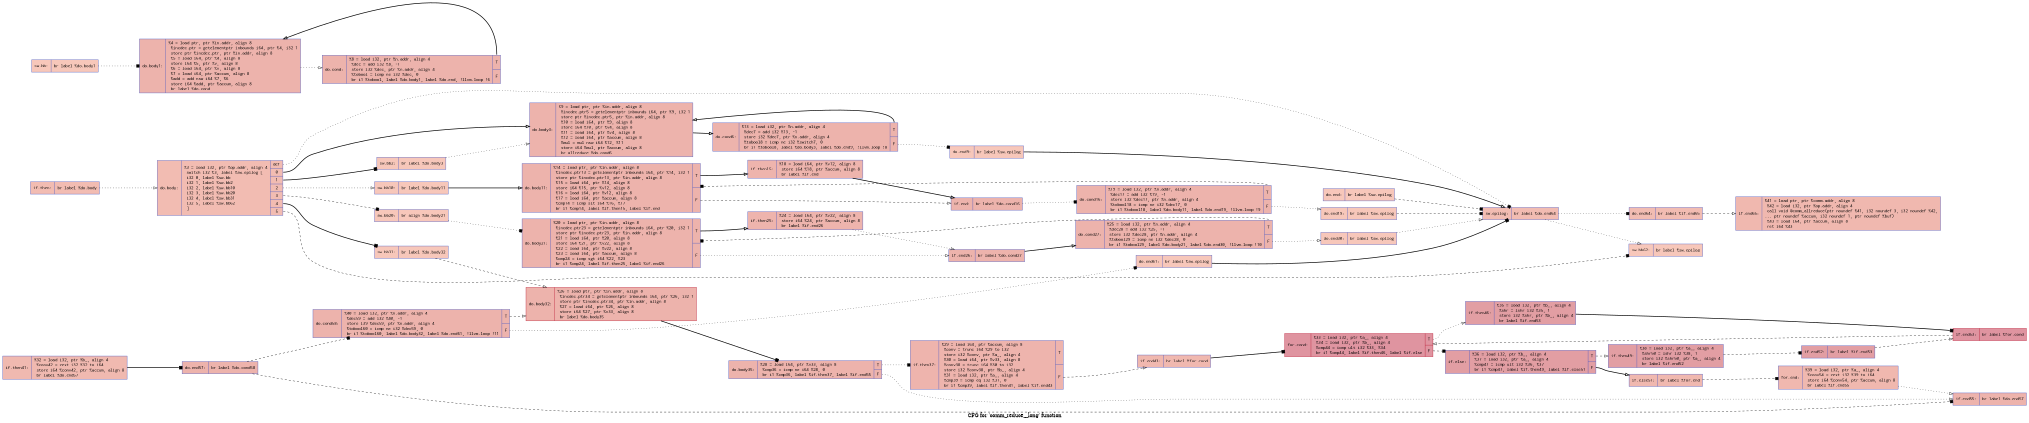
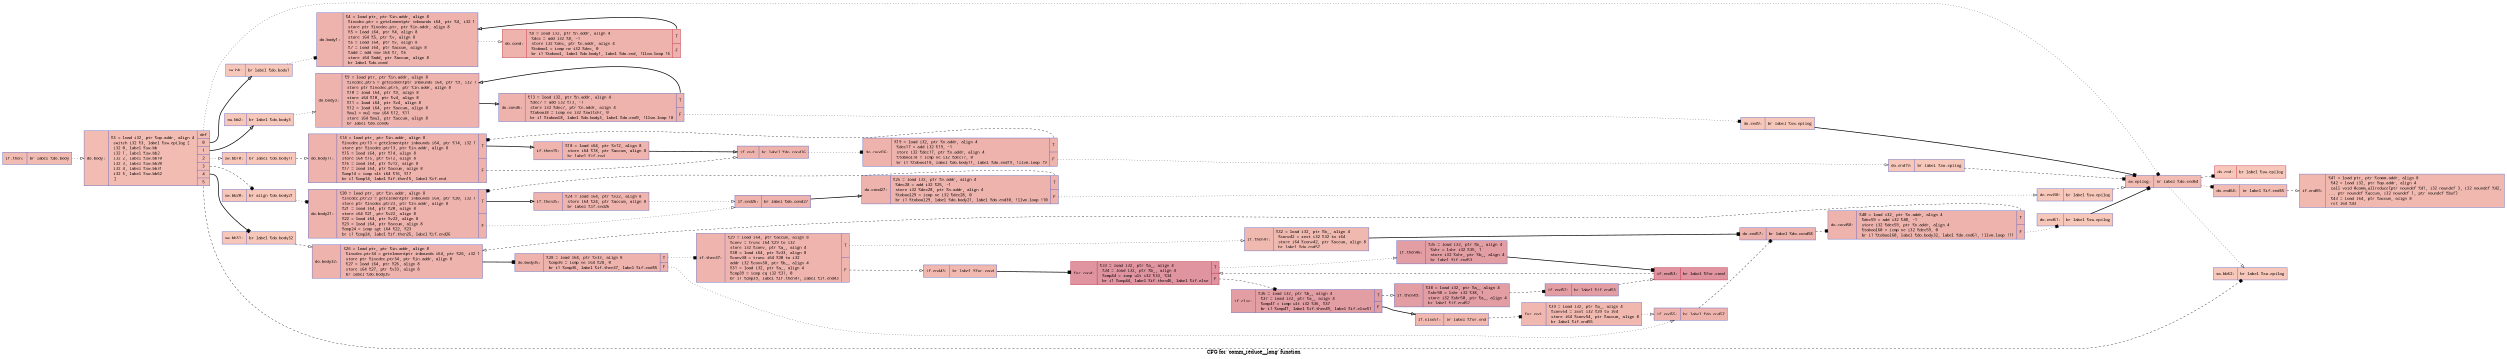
(411, 69) -> (591, 44)
(401, 135) -> (223, 109)
(585, 153) -> (367, 123)
(1265, 163) -> (1974, 148)
(328, 176) -> (232, 143)
(483, 188) -> (300, 158)
(1359, 195) -> (2250, 172)
(1437, 204) -> (2206, 177)
(1438, 226) -> (2117, 188)
none -> (1045, 244)
(611, 304) -> (397, 262)
(390, 323) -> (1904, 225)
(983, 370) -> (768, 263)
(1100, 412) -> (1735, 276)
